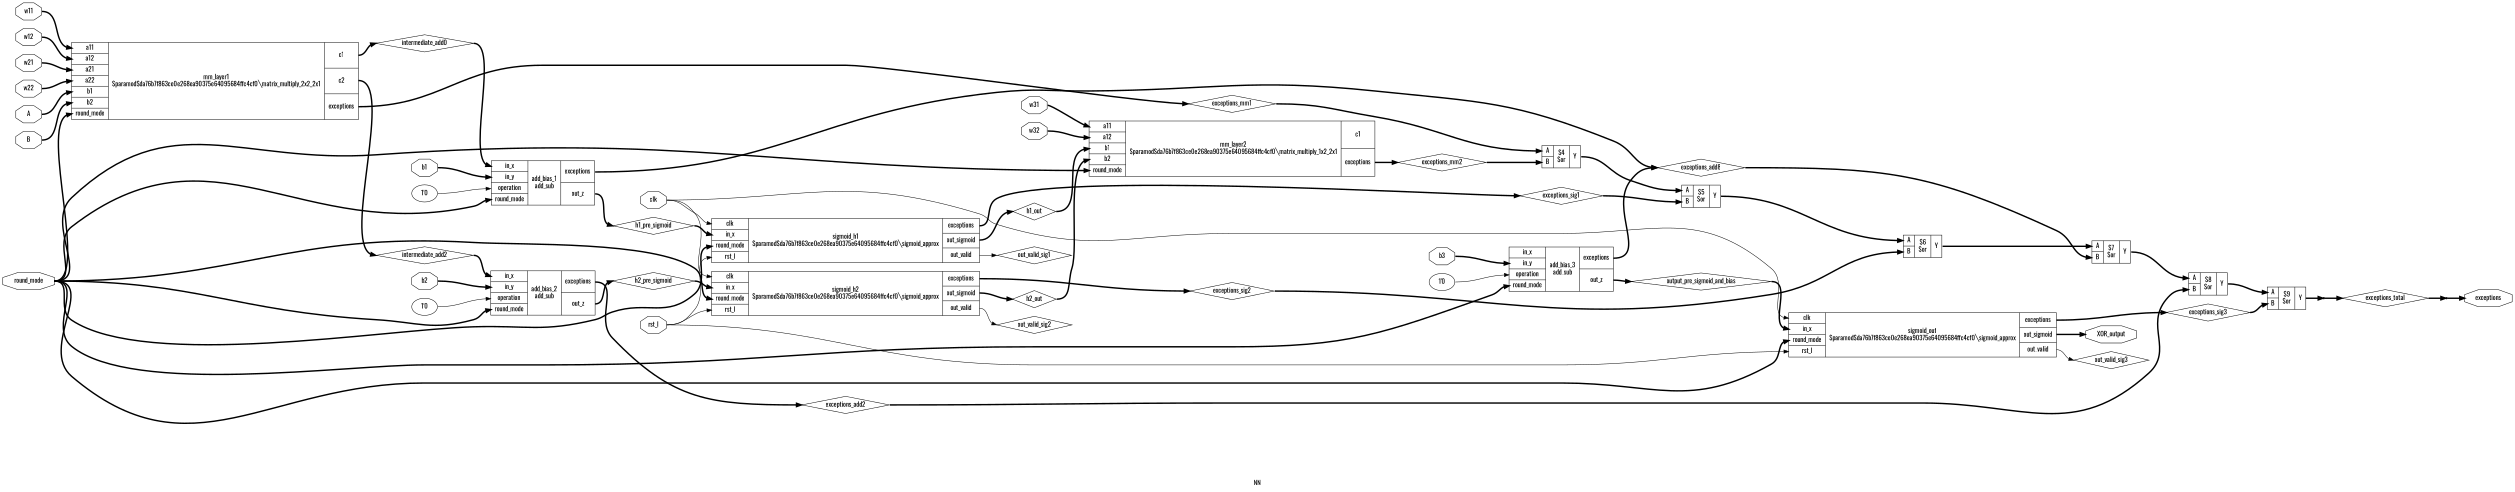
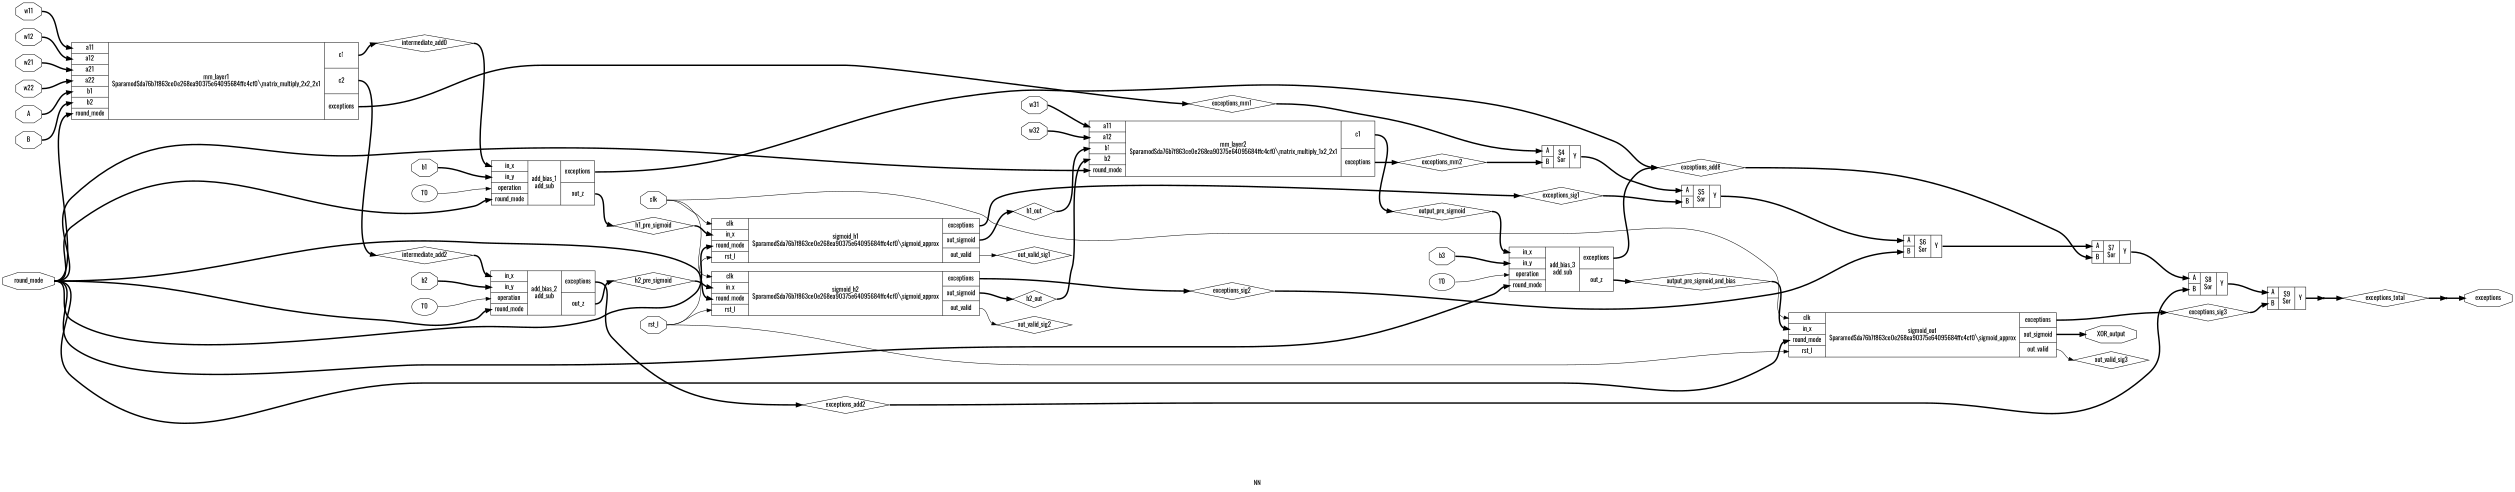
none -> (1442, 212)
